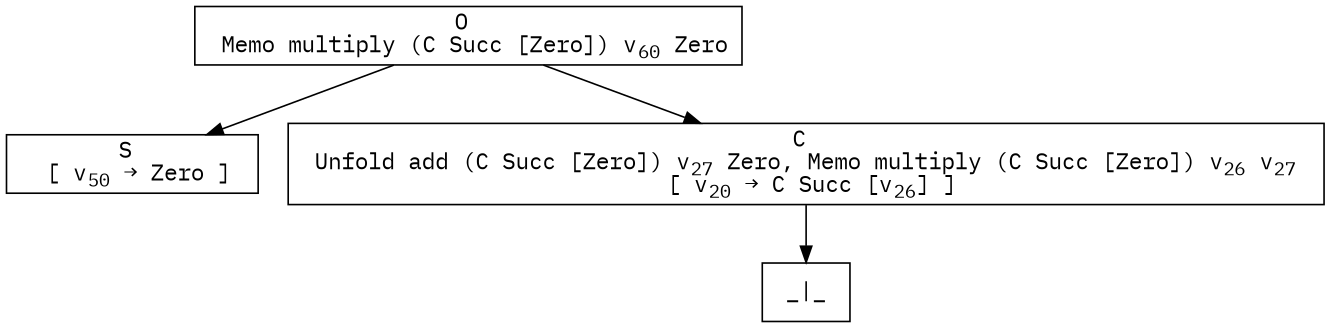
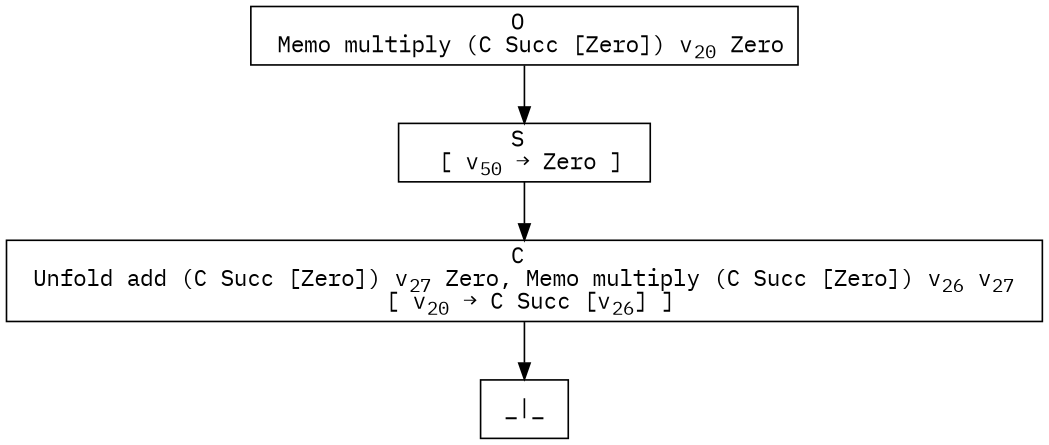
(649, 45) -> (705, 45)
(614, 91) -> (524, 203)
